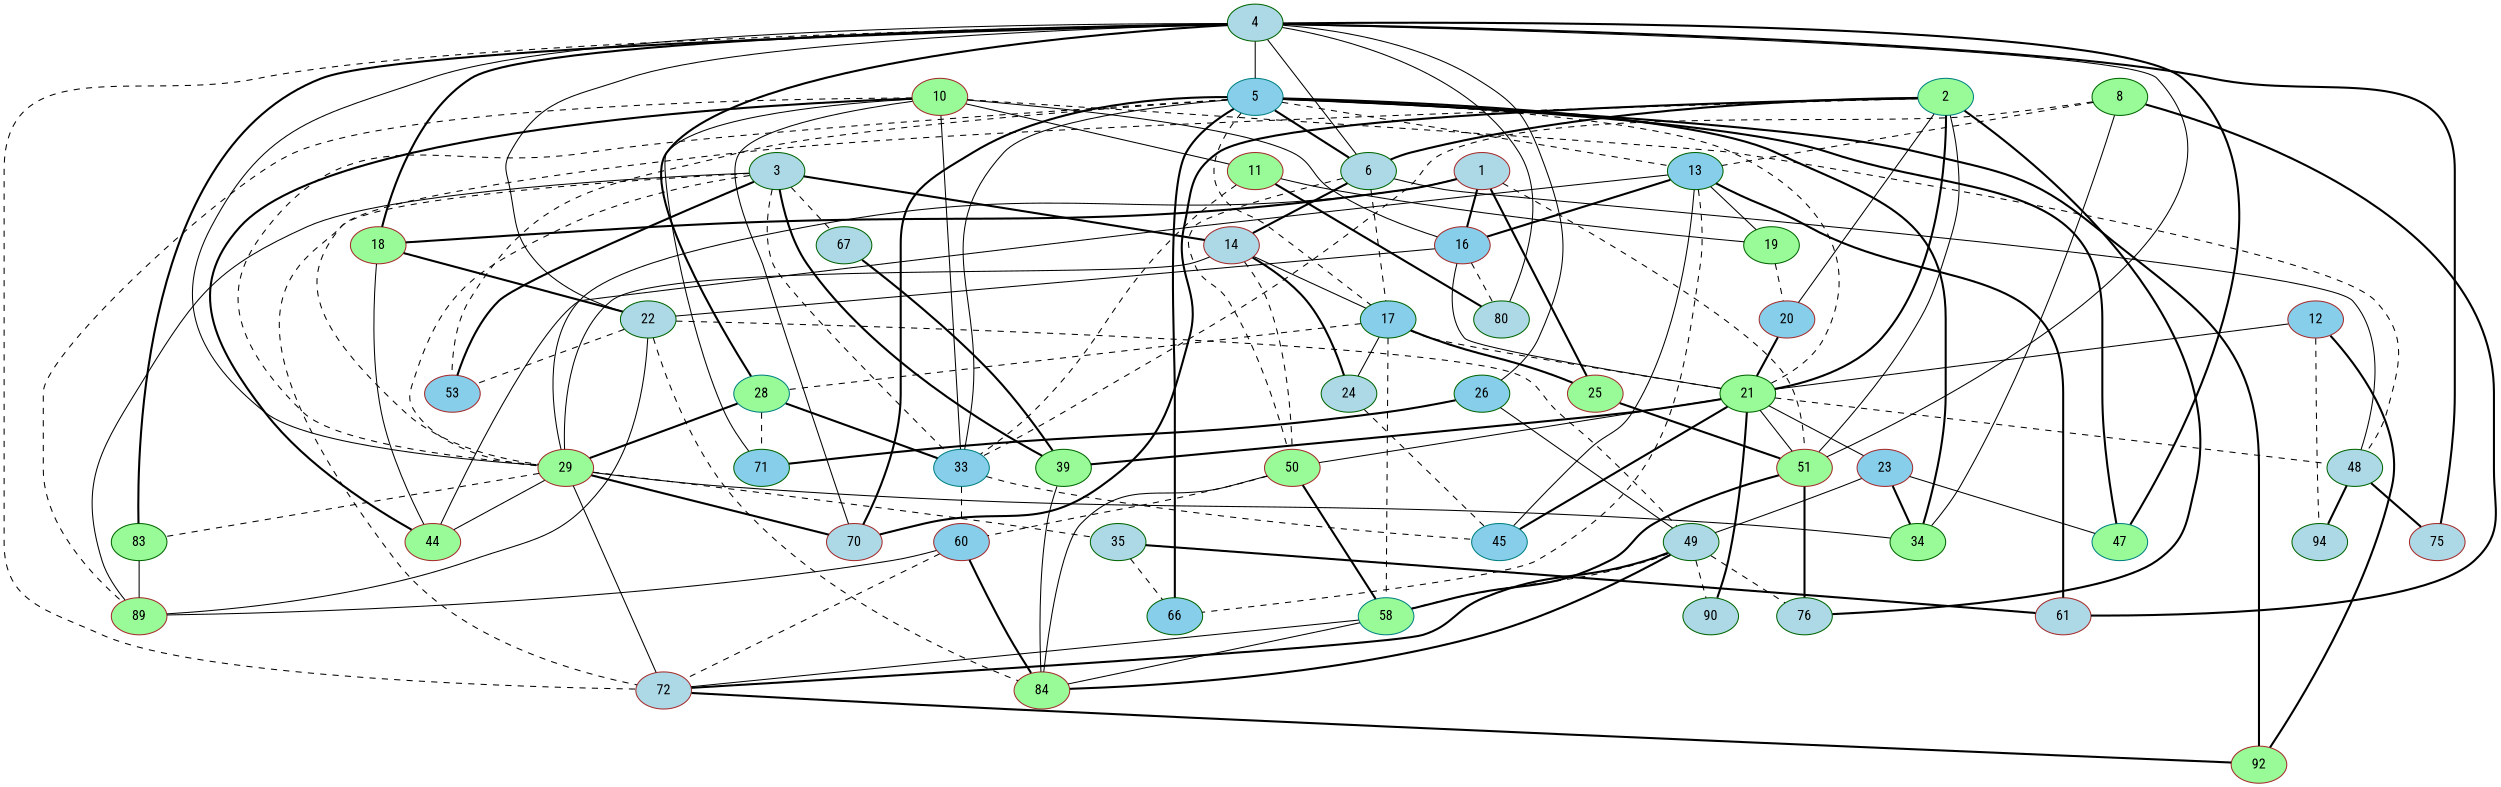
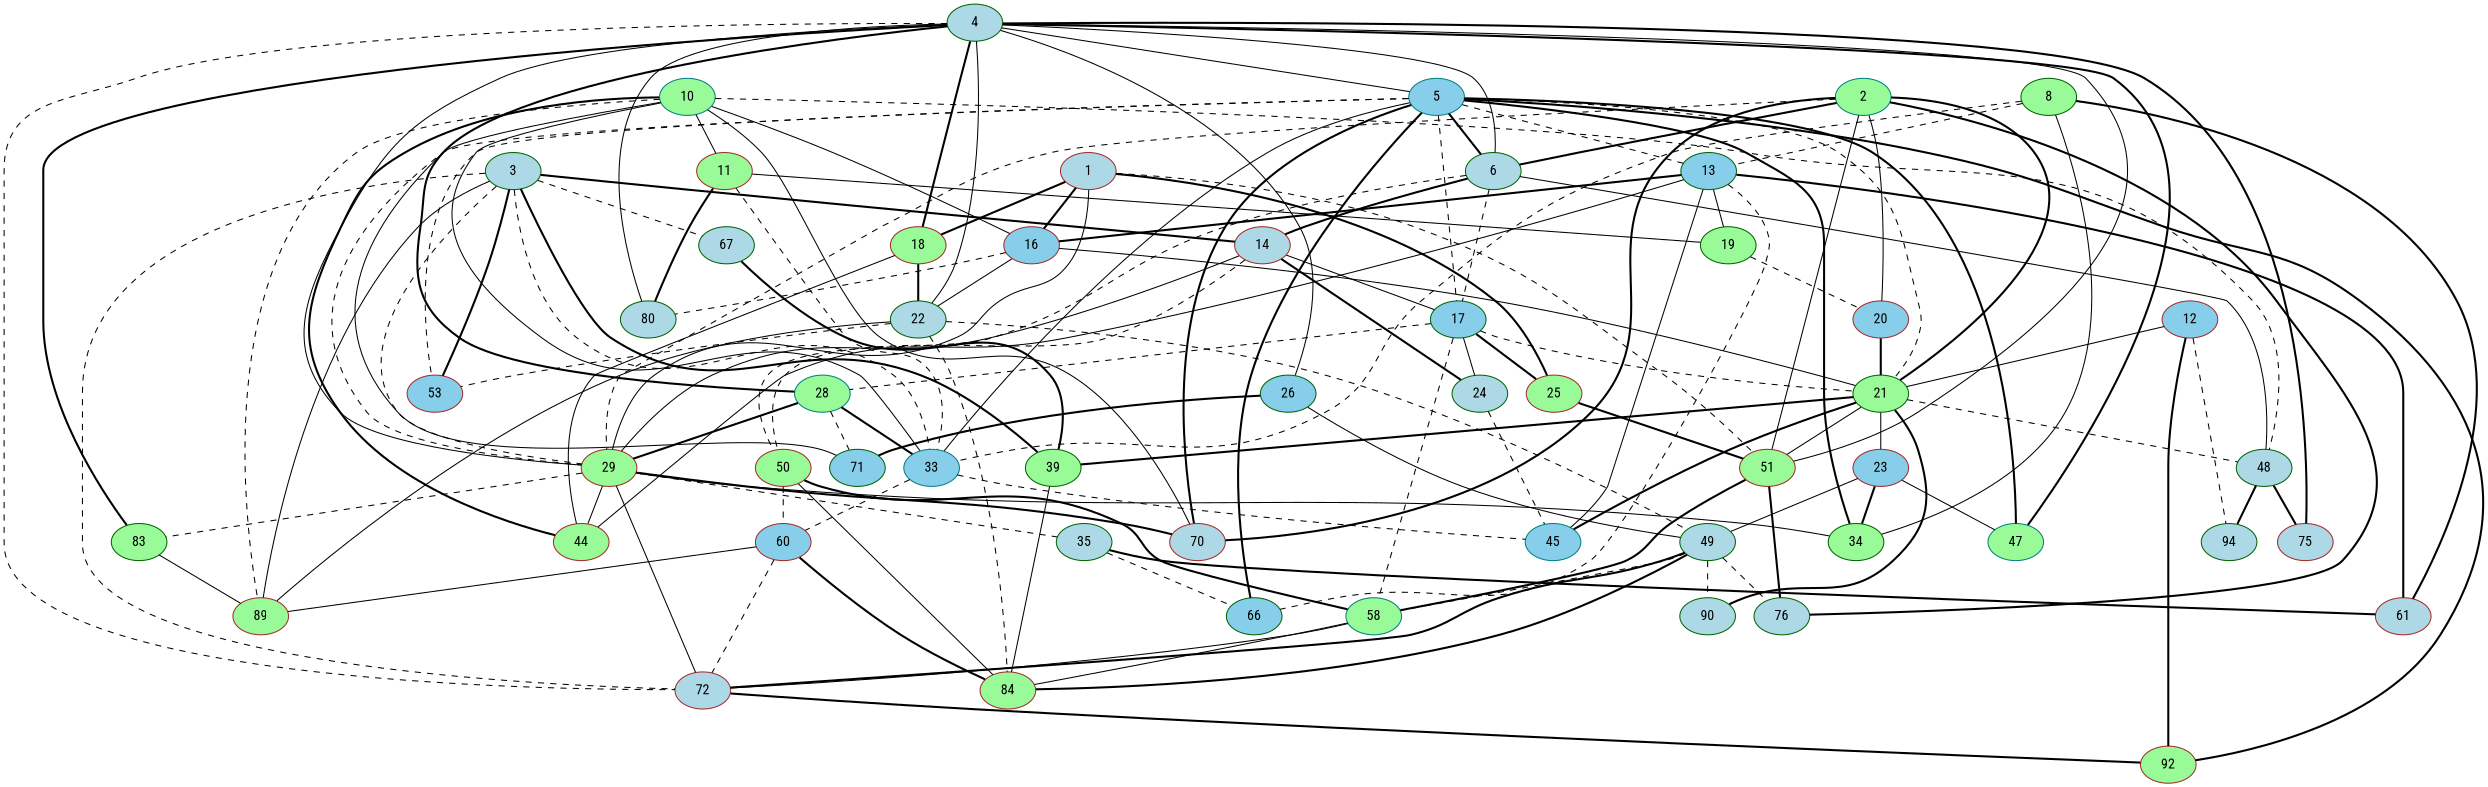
(940, 97) -> (687, 97)
(1520, 431) -> none
